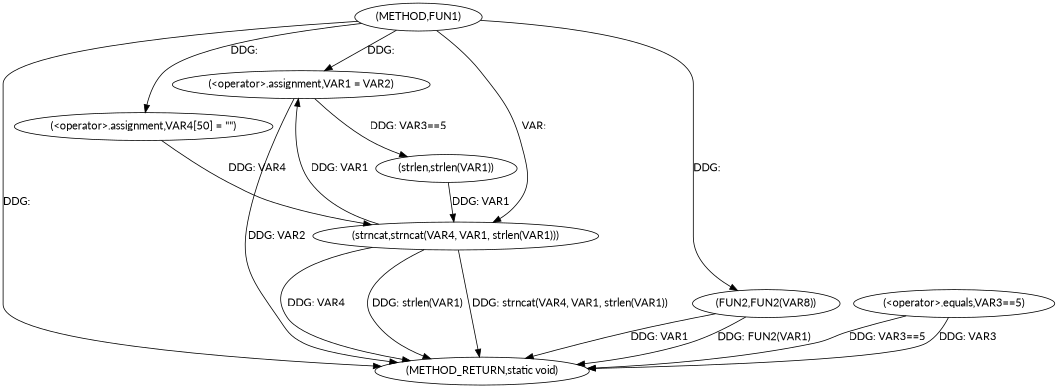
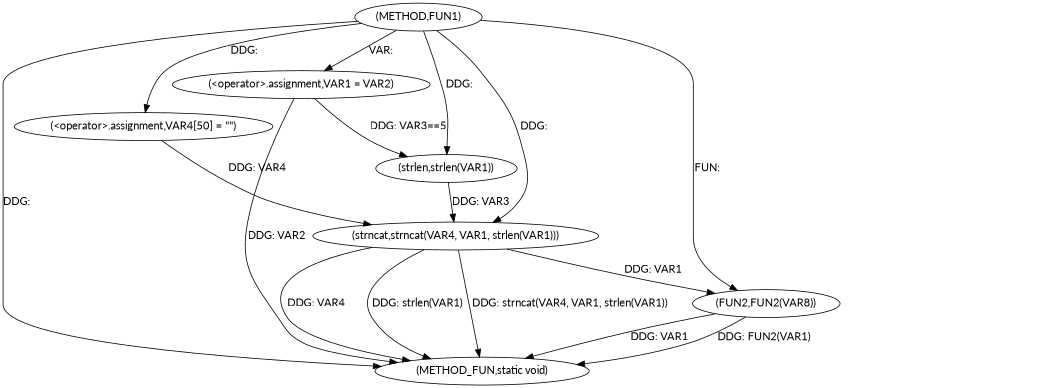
(383, 51) -> (383, 51)
none -> (442, 88)
(536, 127) -> (536, 127)
(709, 168) -> (709, 168)
(311, 183) -> (607, 272)
(481, 202) -> (481, 202)
(954, 304) -> none
(482, 371) -> (482, 371)
